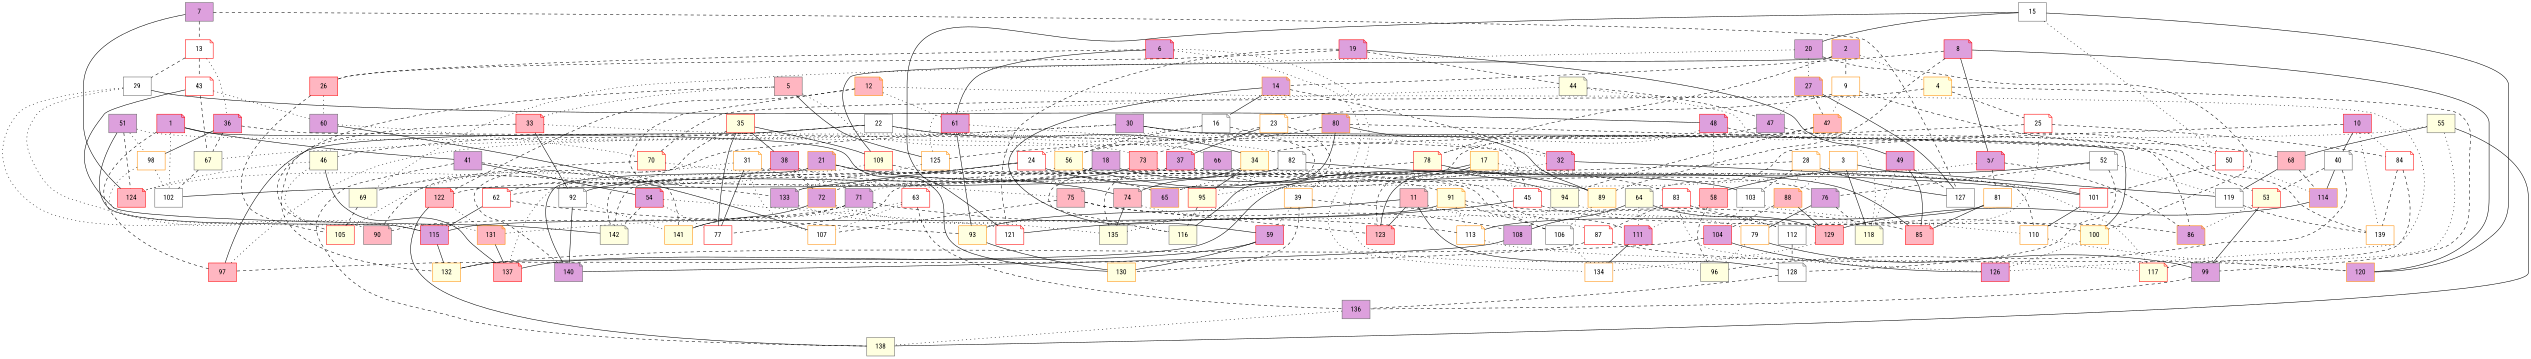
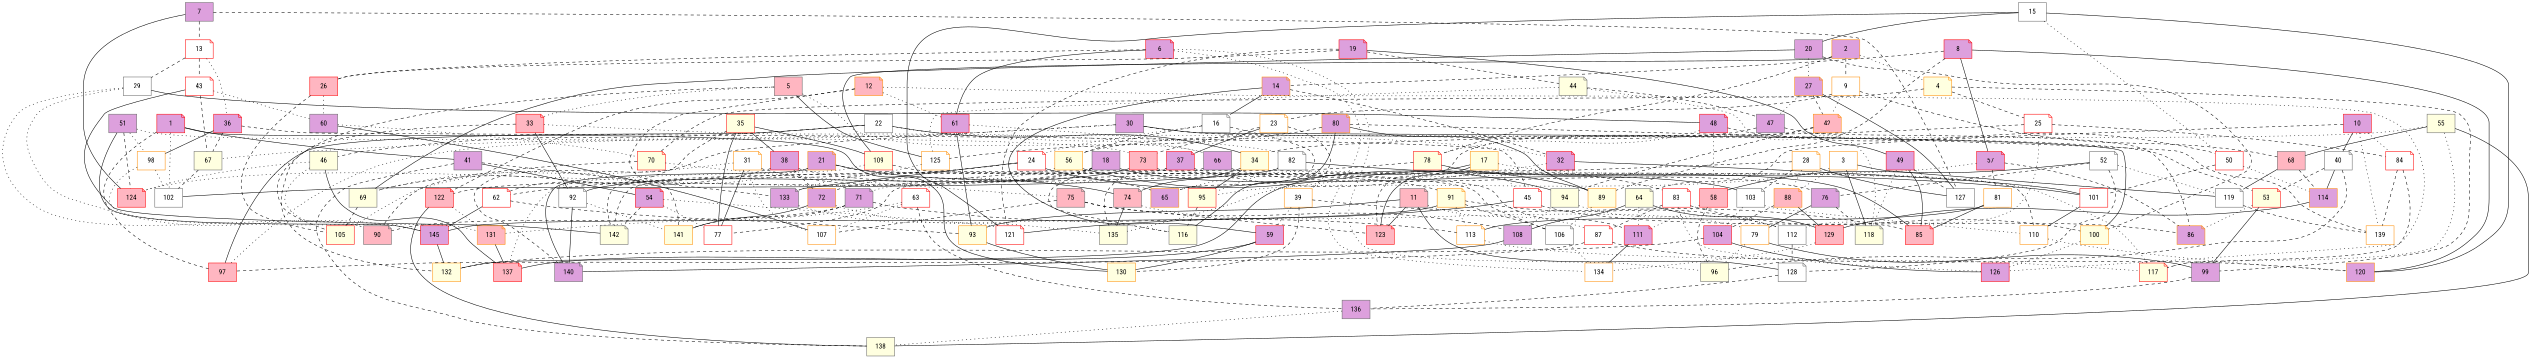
(857, 73) -> (857, 73)
(434, 235) -> (434, 235)
